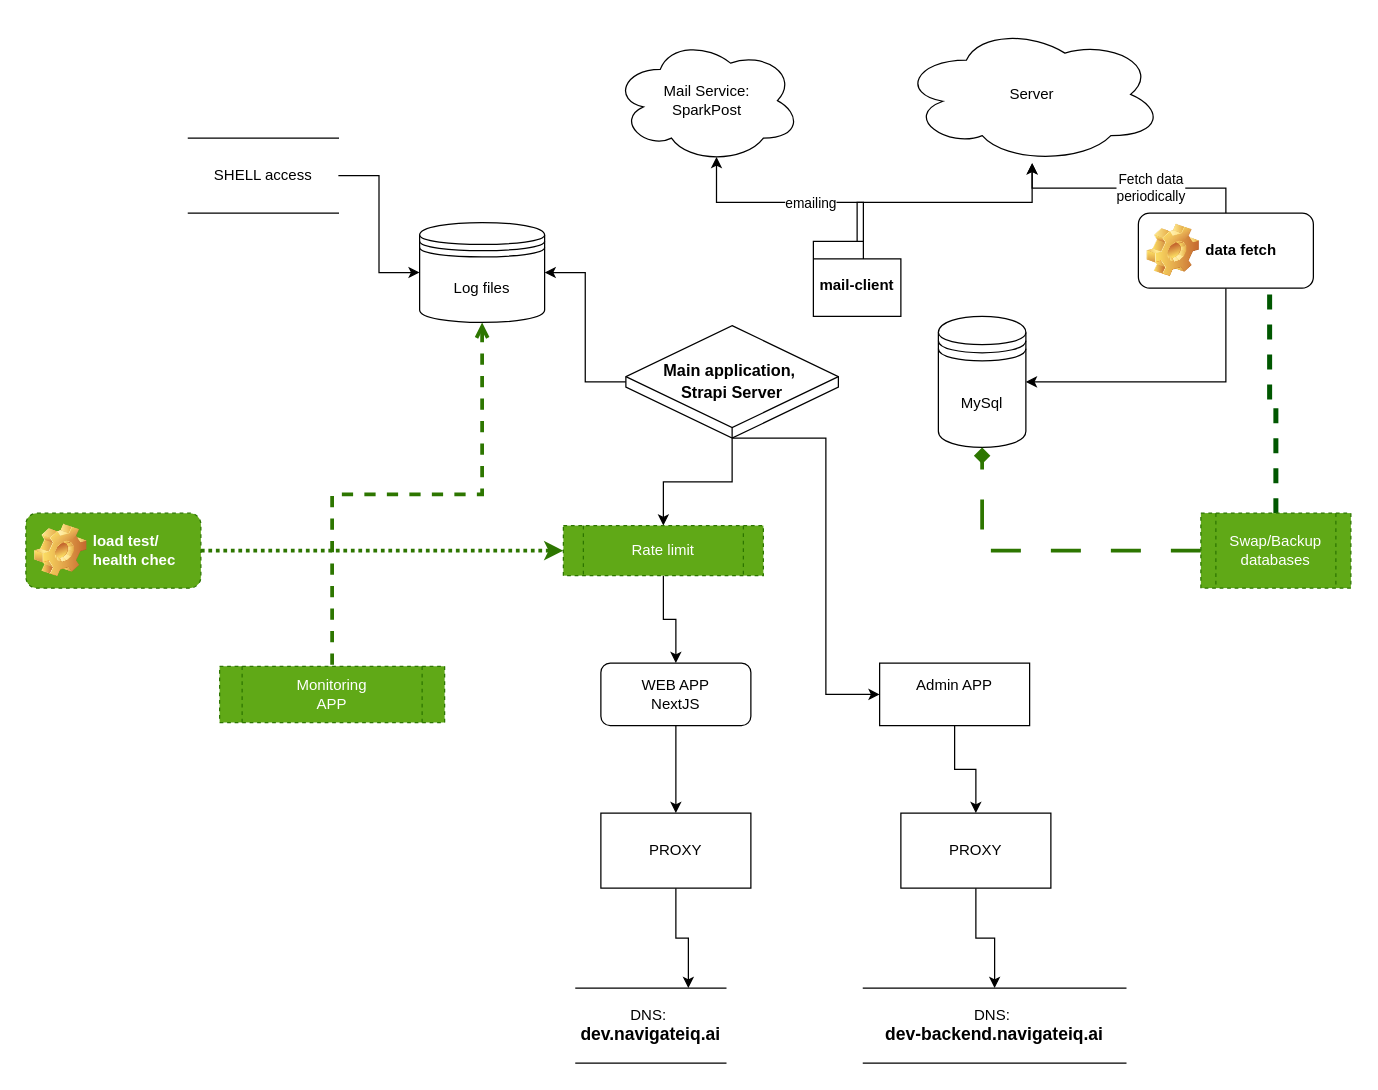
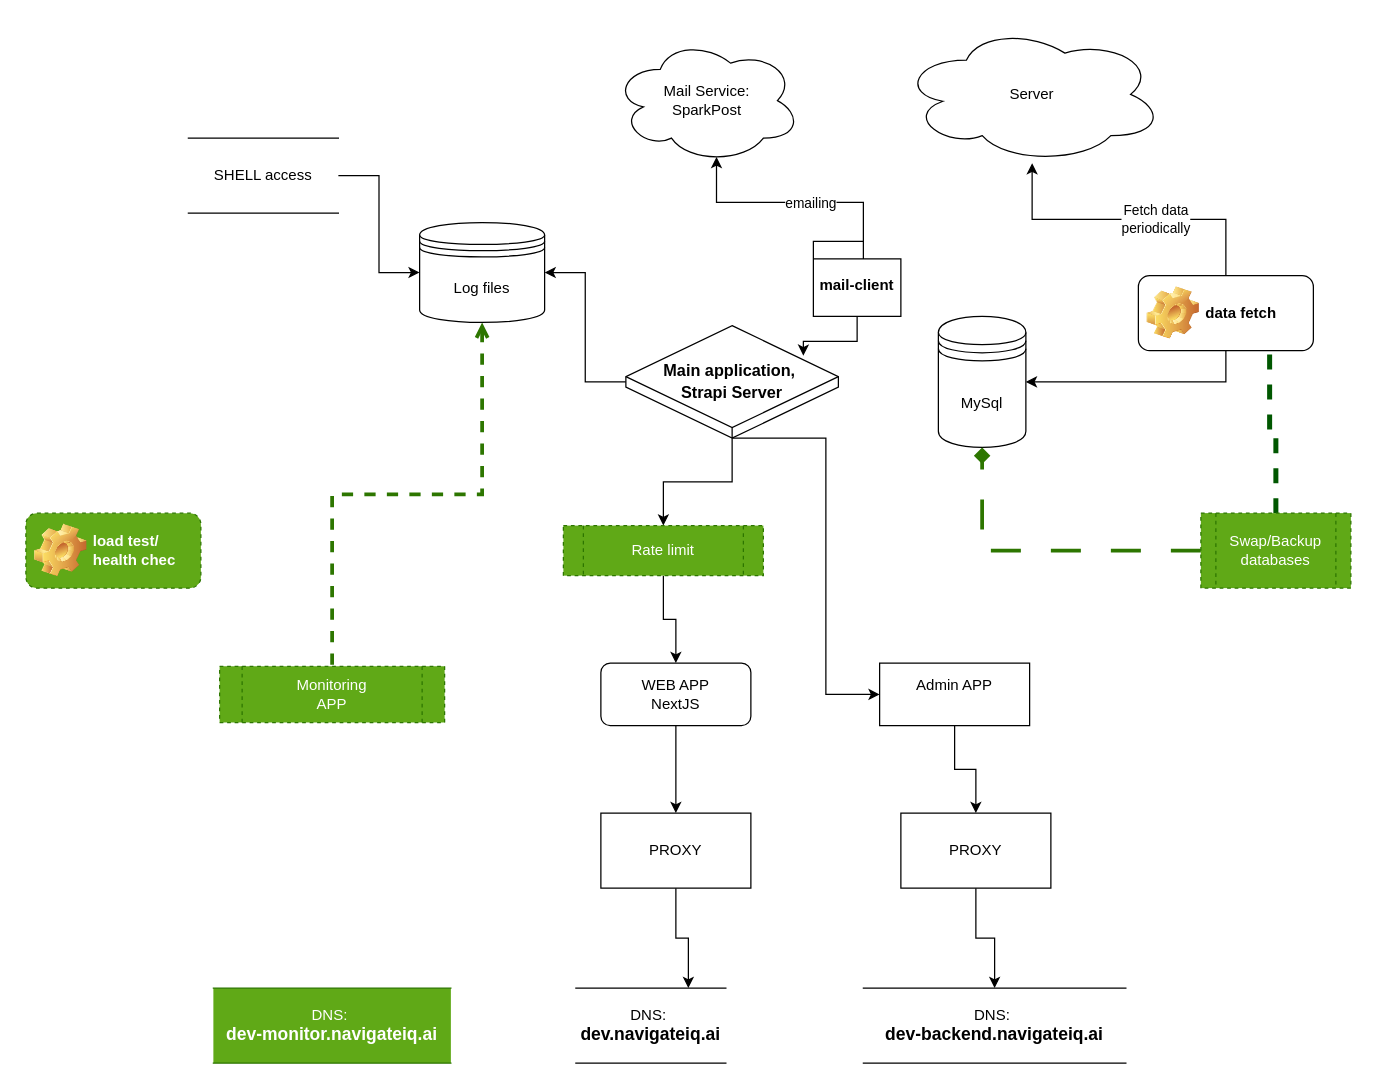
(946, 202) -> (840, 341)
(1226, 251) -> (1226, 313)
(375, 551) -> none
none -> (332, 1026)
